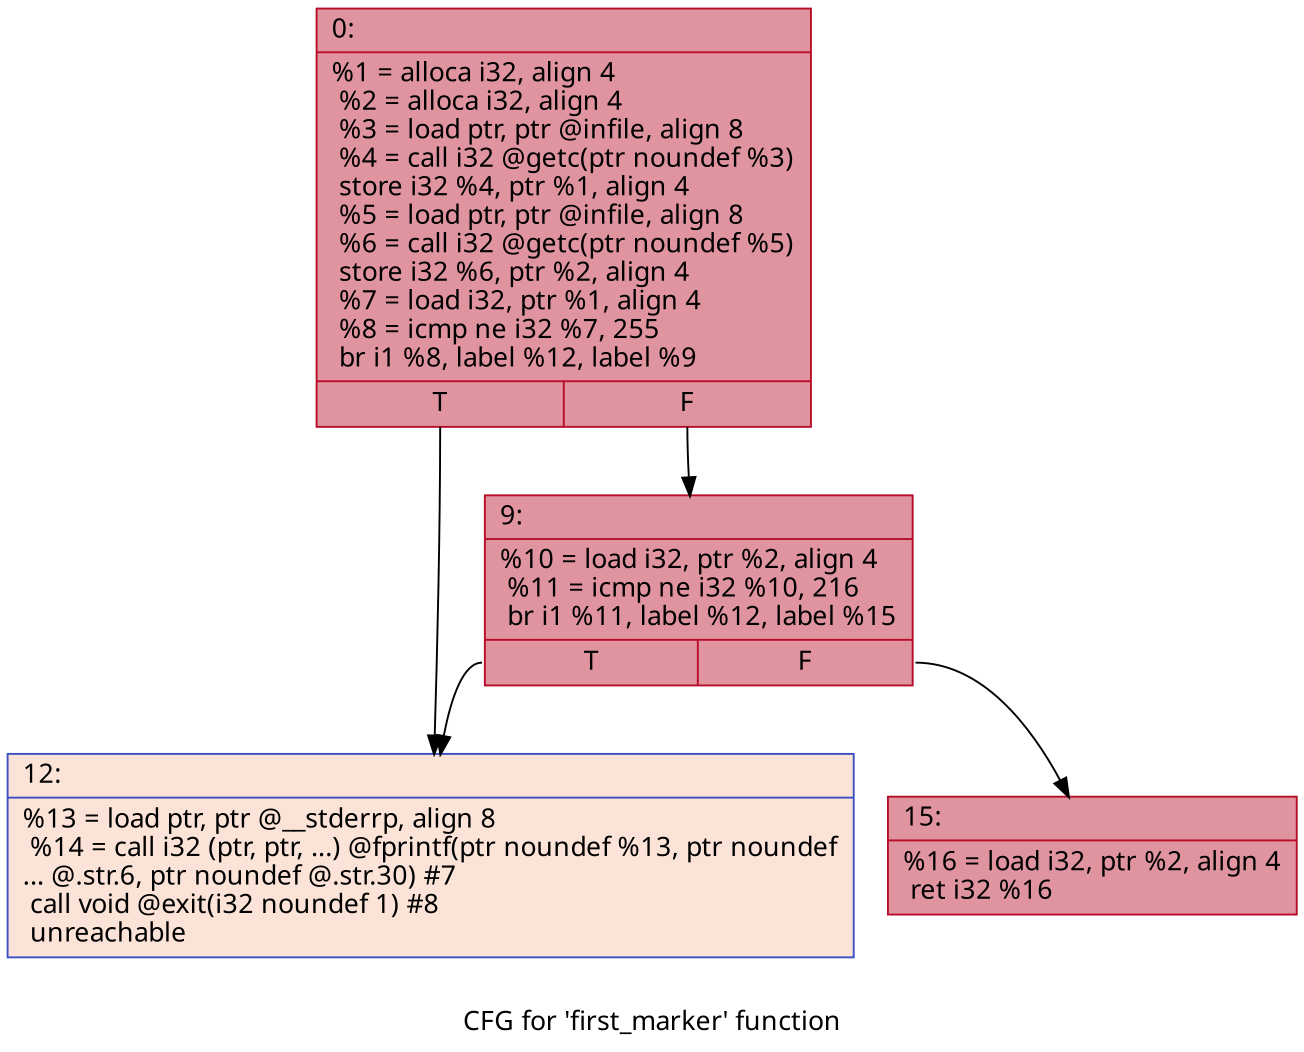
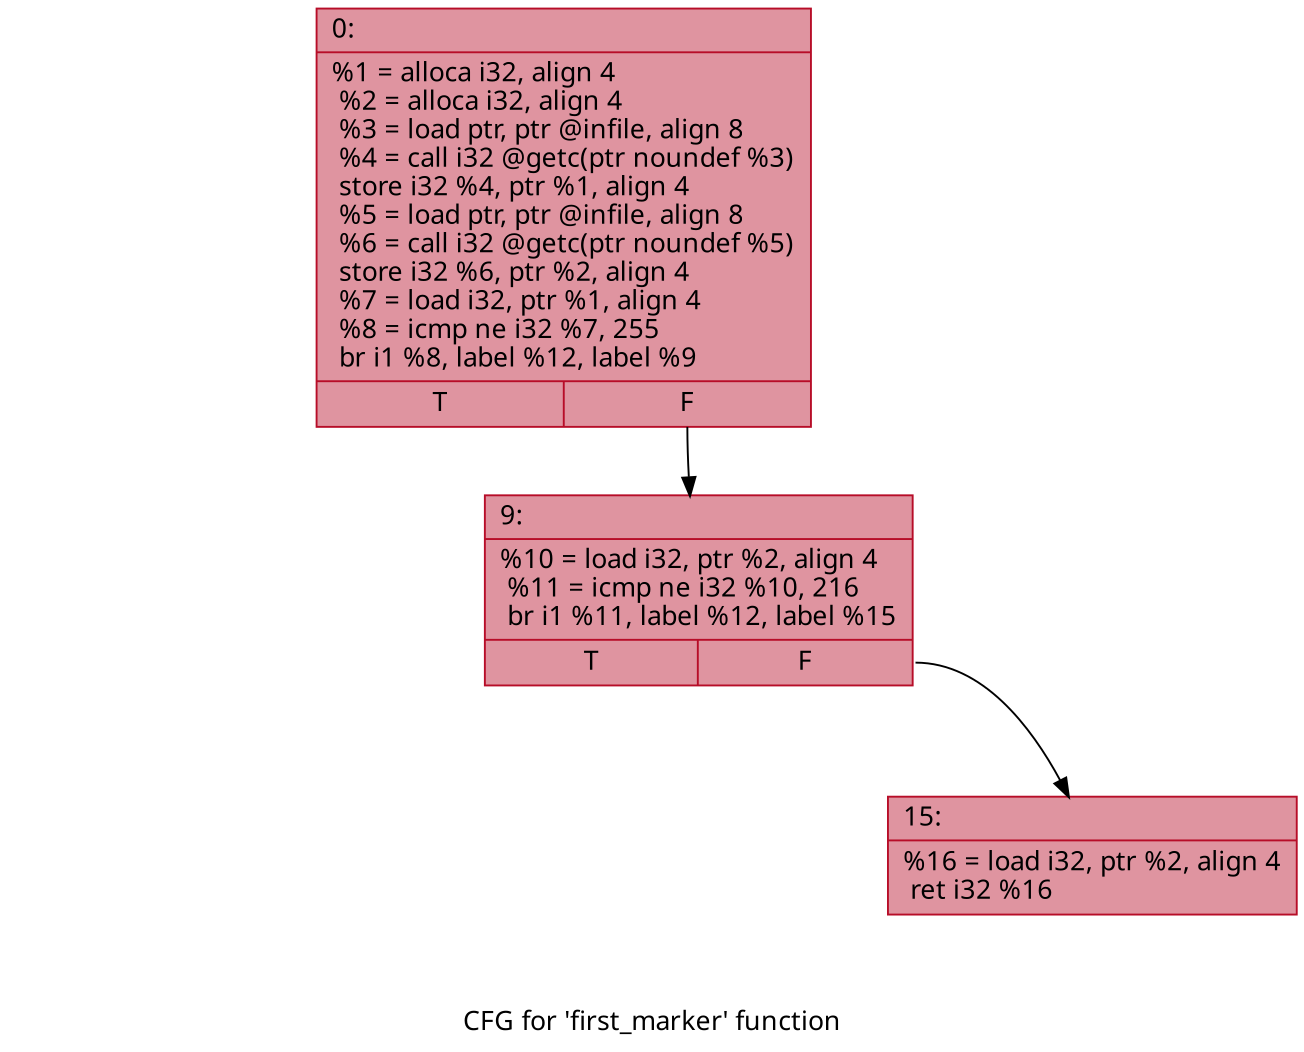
(431, 856) -> none
